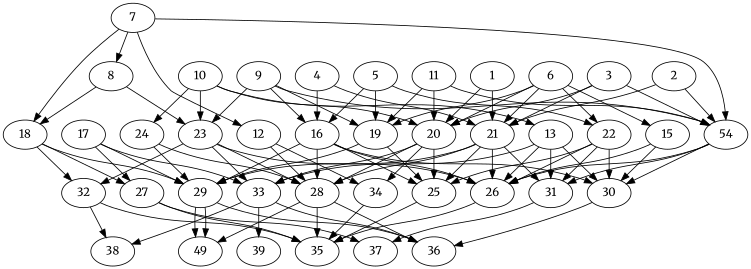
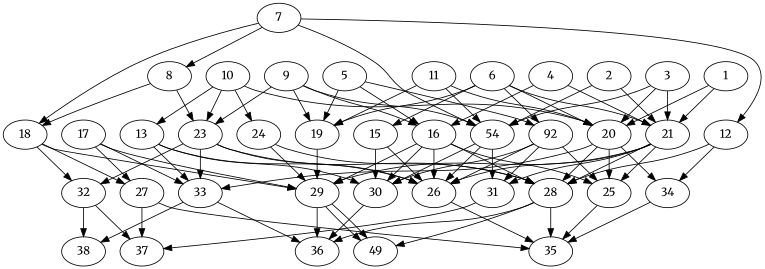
(609, 135) -> (551, 135)
(551, 160) -> none
(402, 161) -> none
(181, 221) -> (110, 219)
(259, 251) -> none
